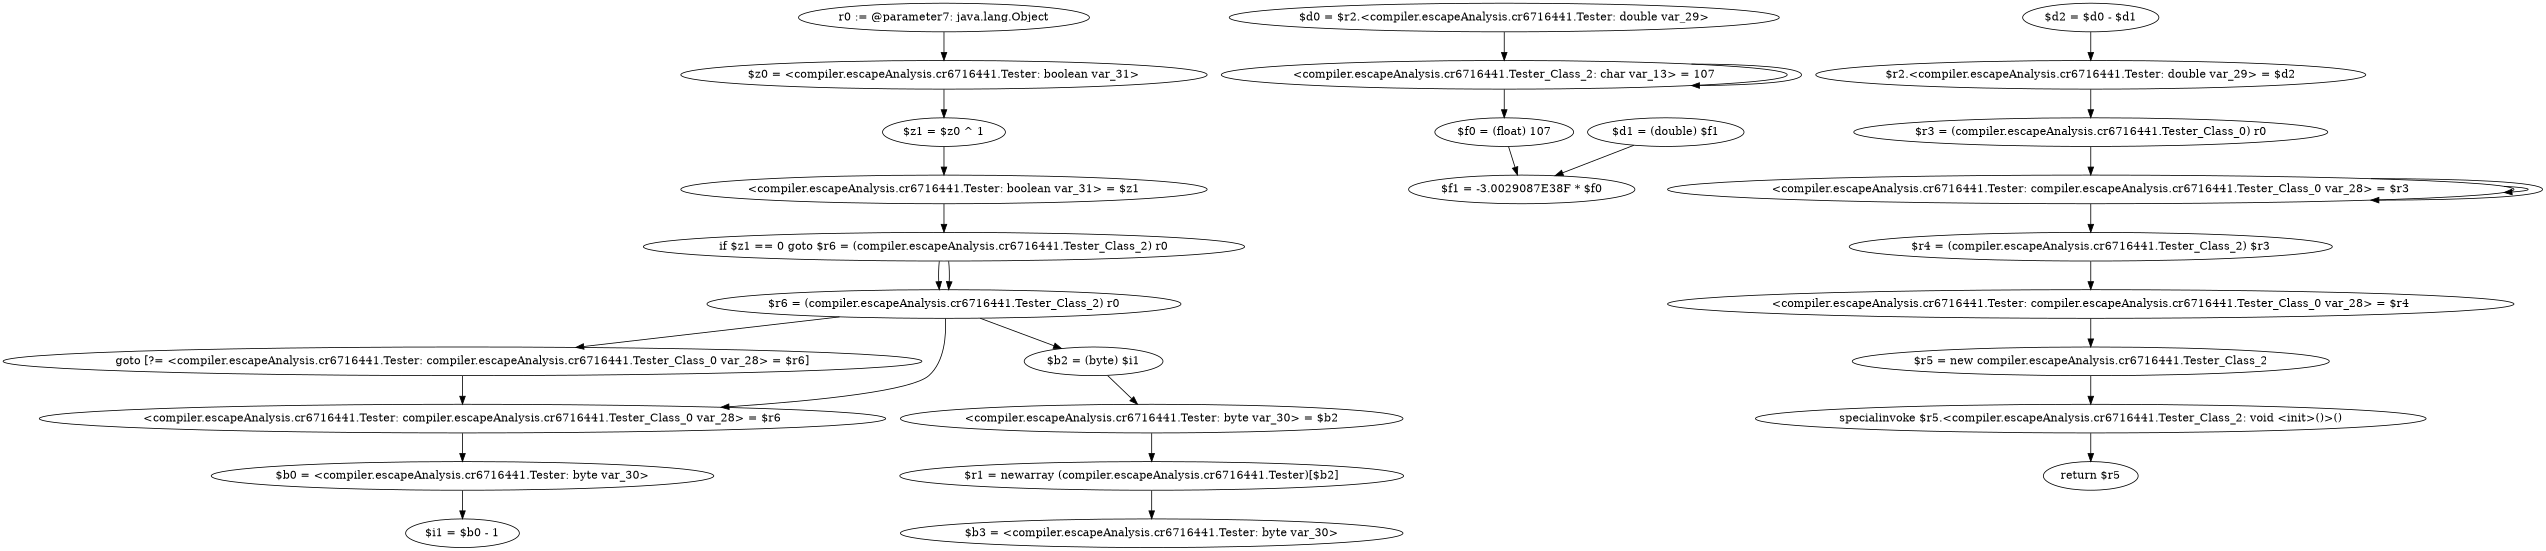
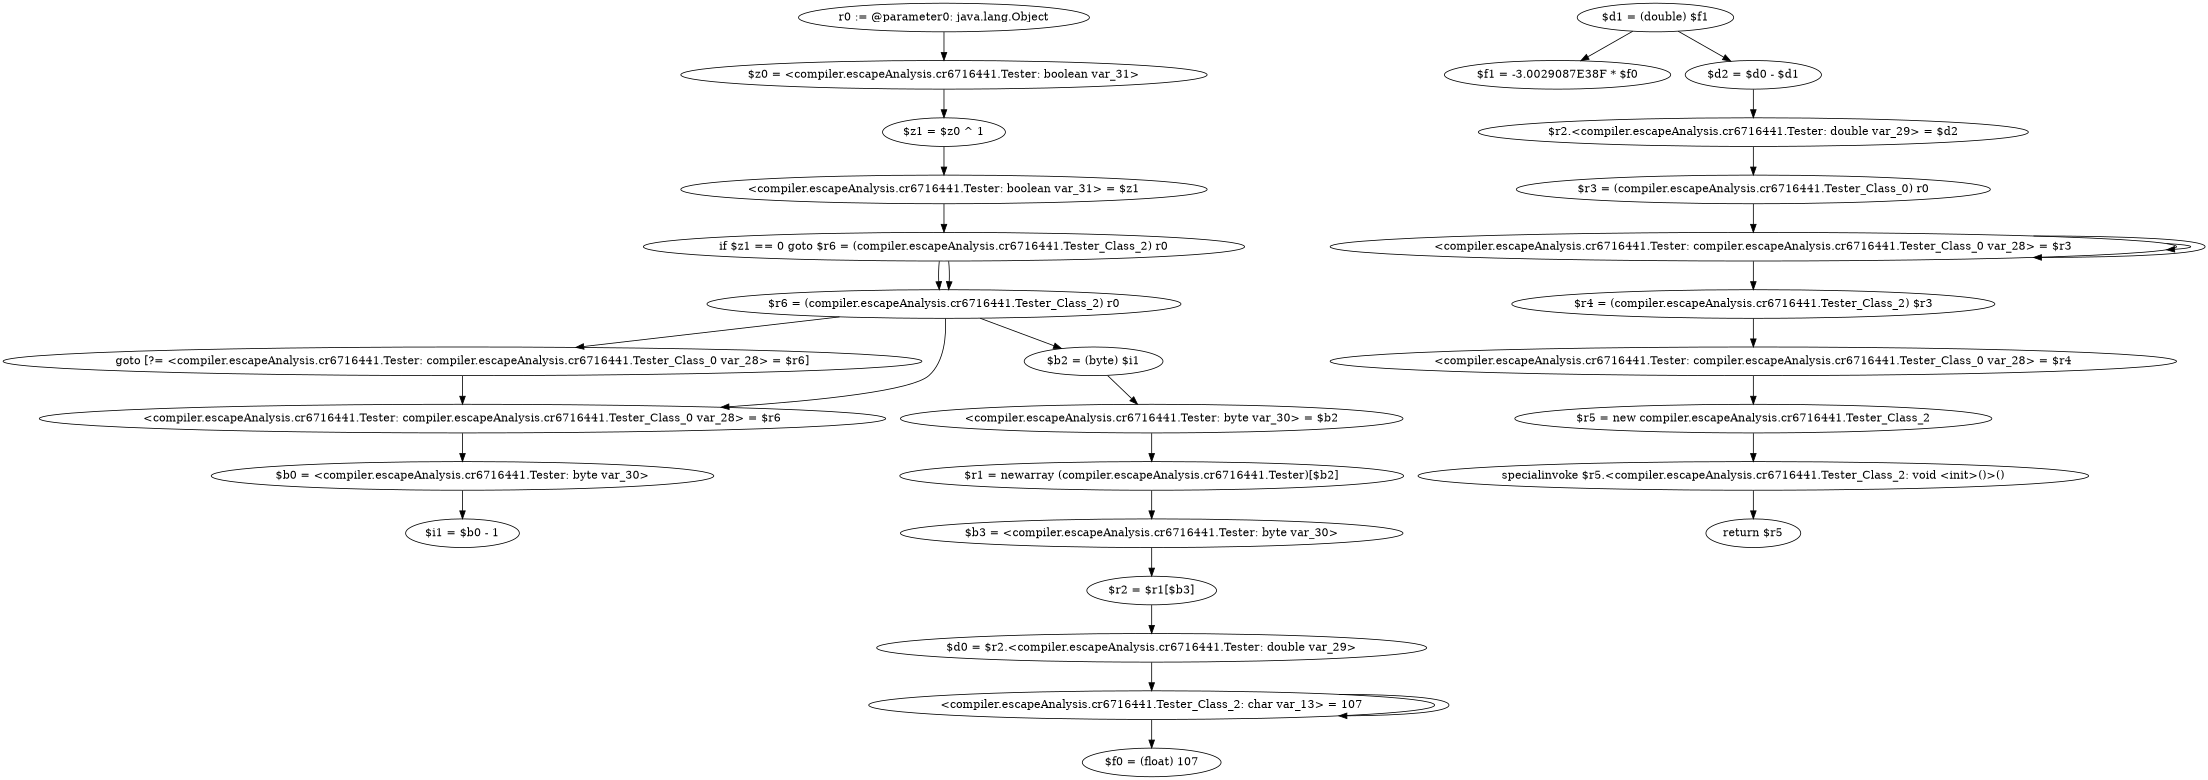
(944, 18) -> (944, 18)
none -> (1701, 44)
(1512, 157) -> none
none -> (1152, 591)
